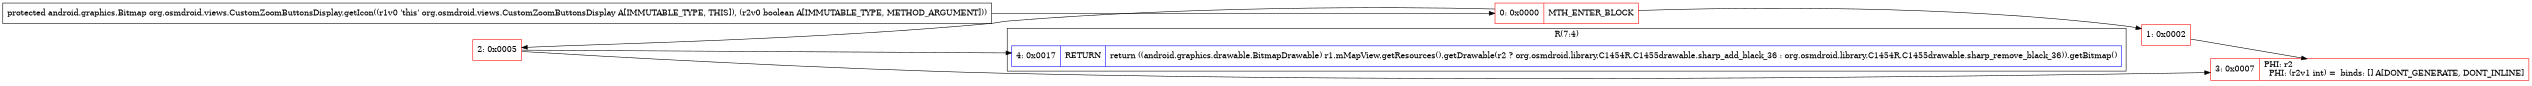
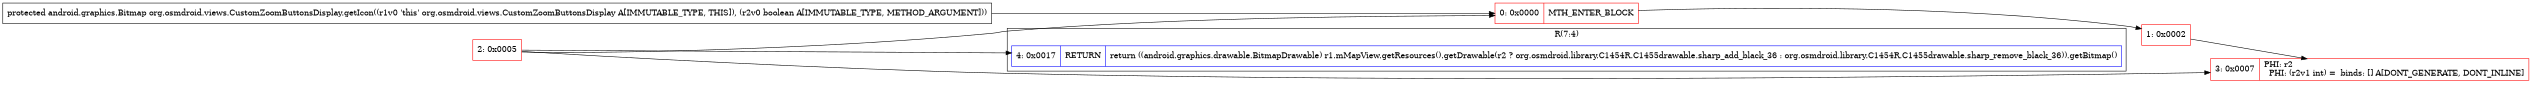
(1011, 21) -> (981, 34)
